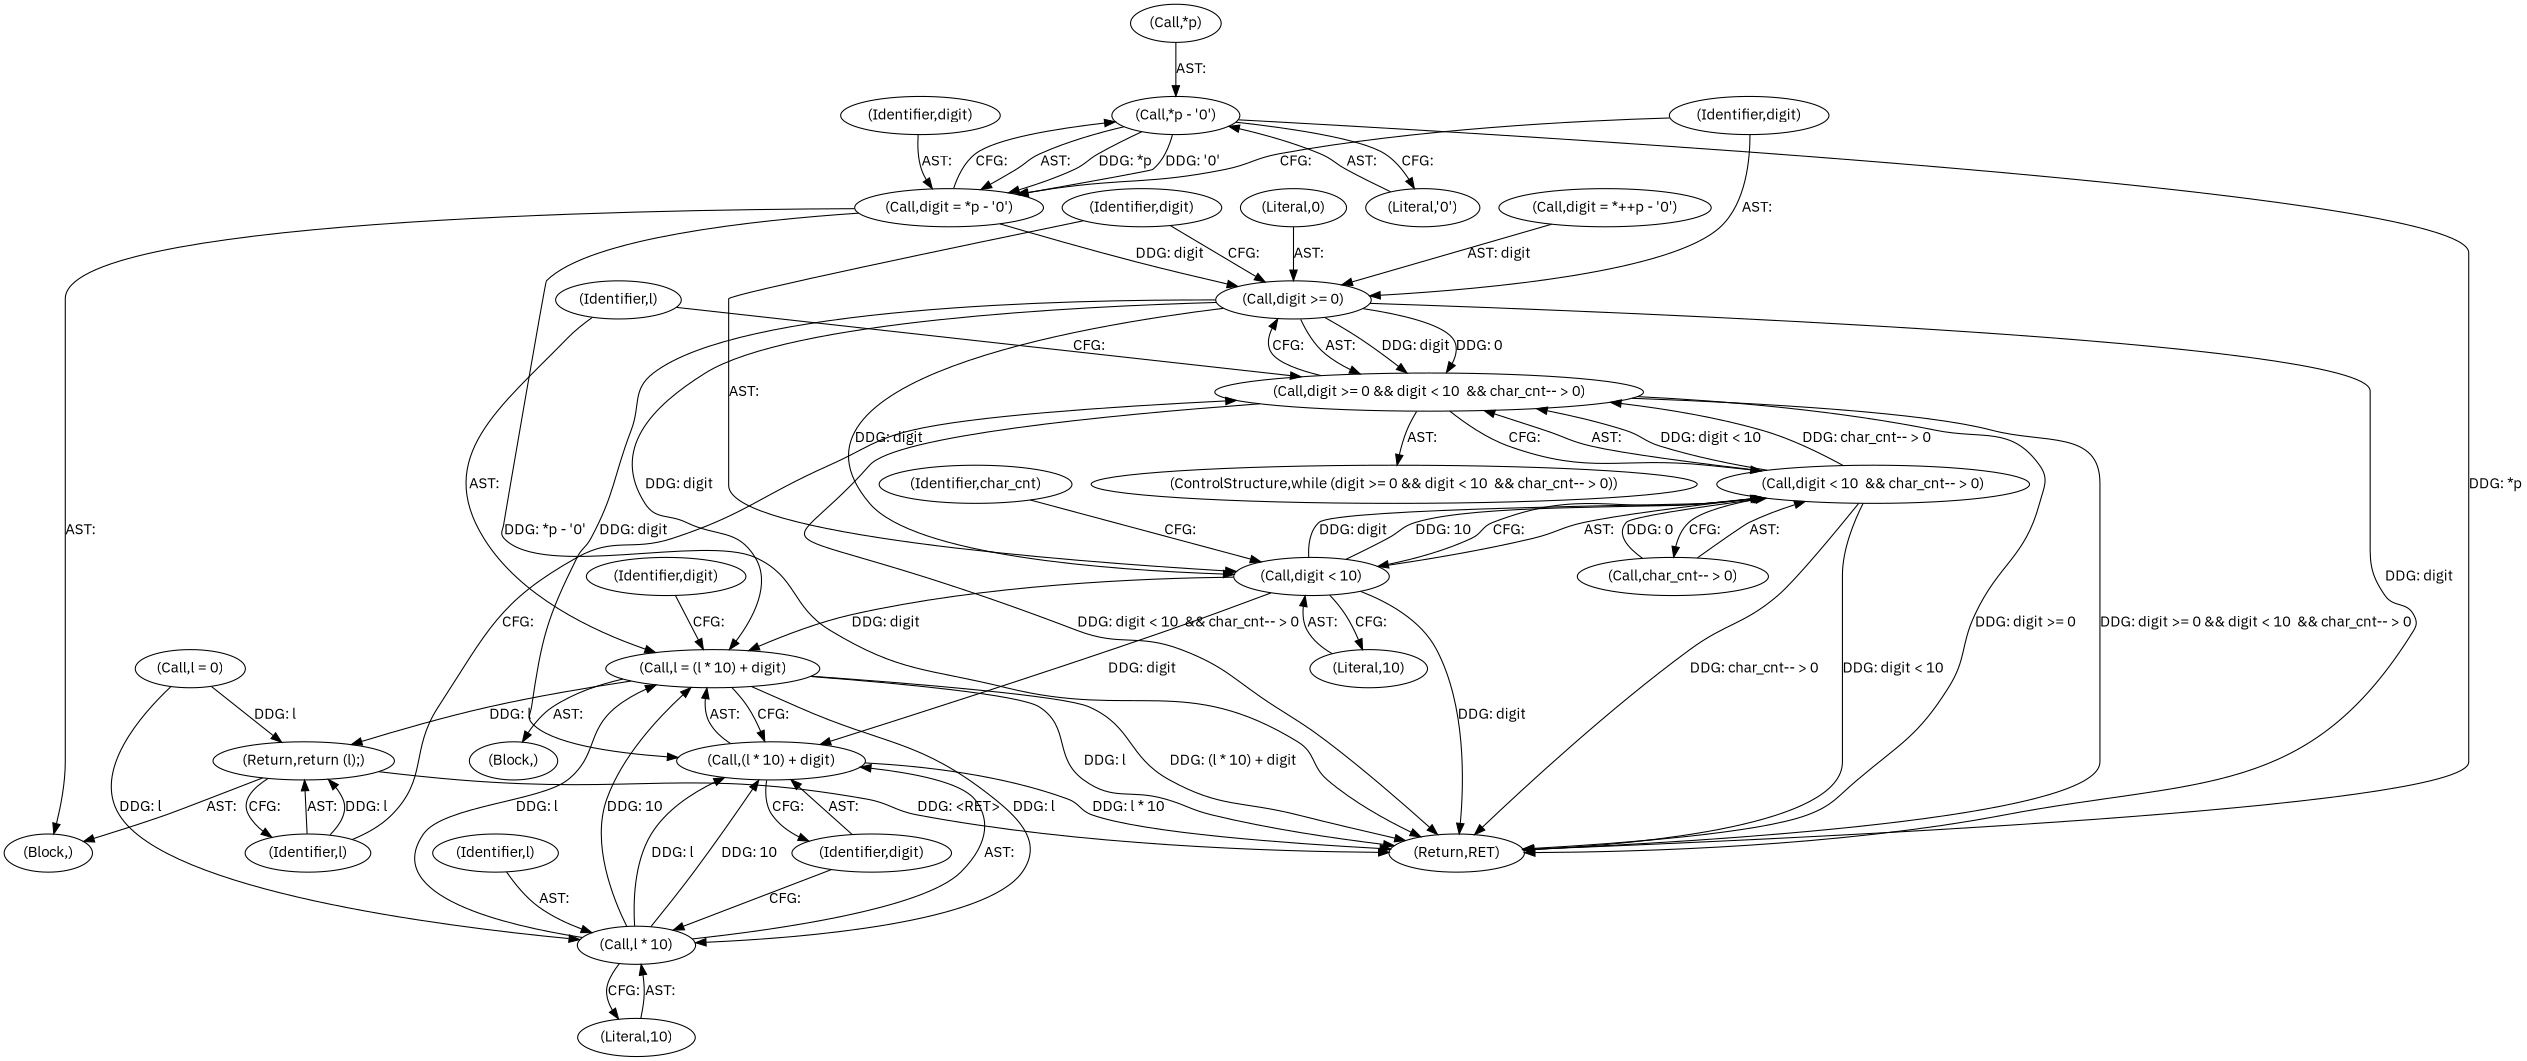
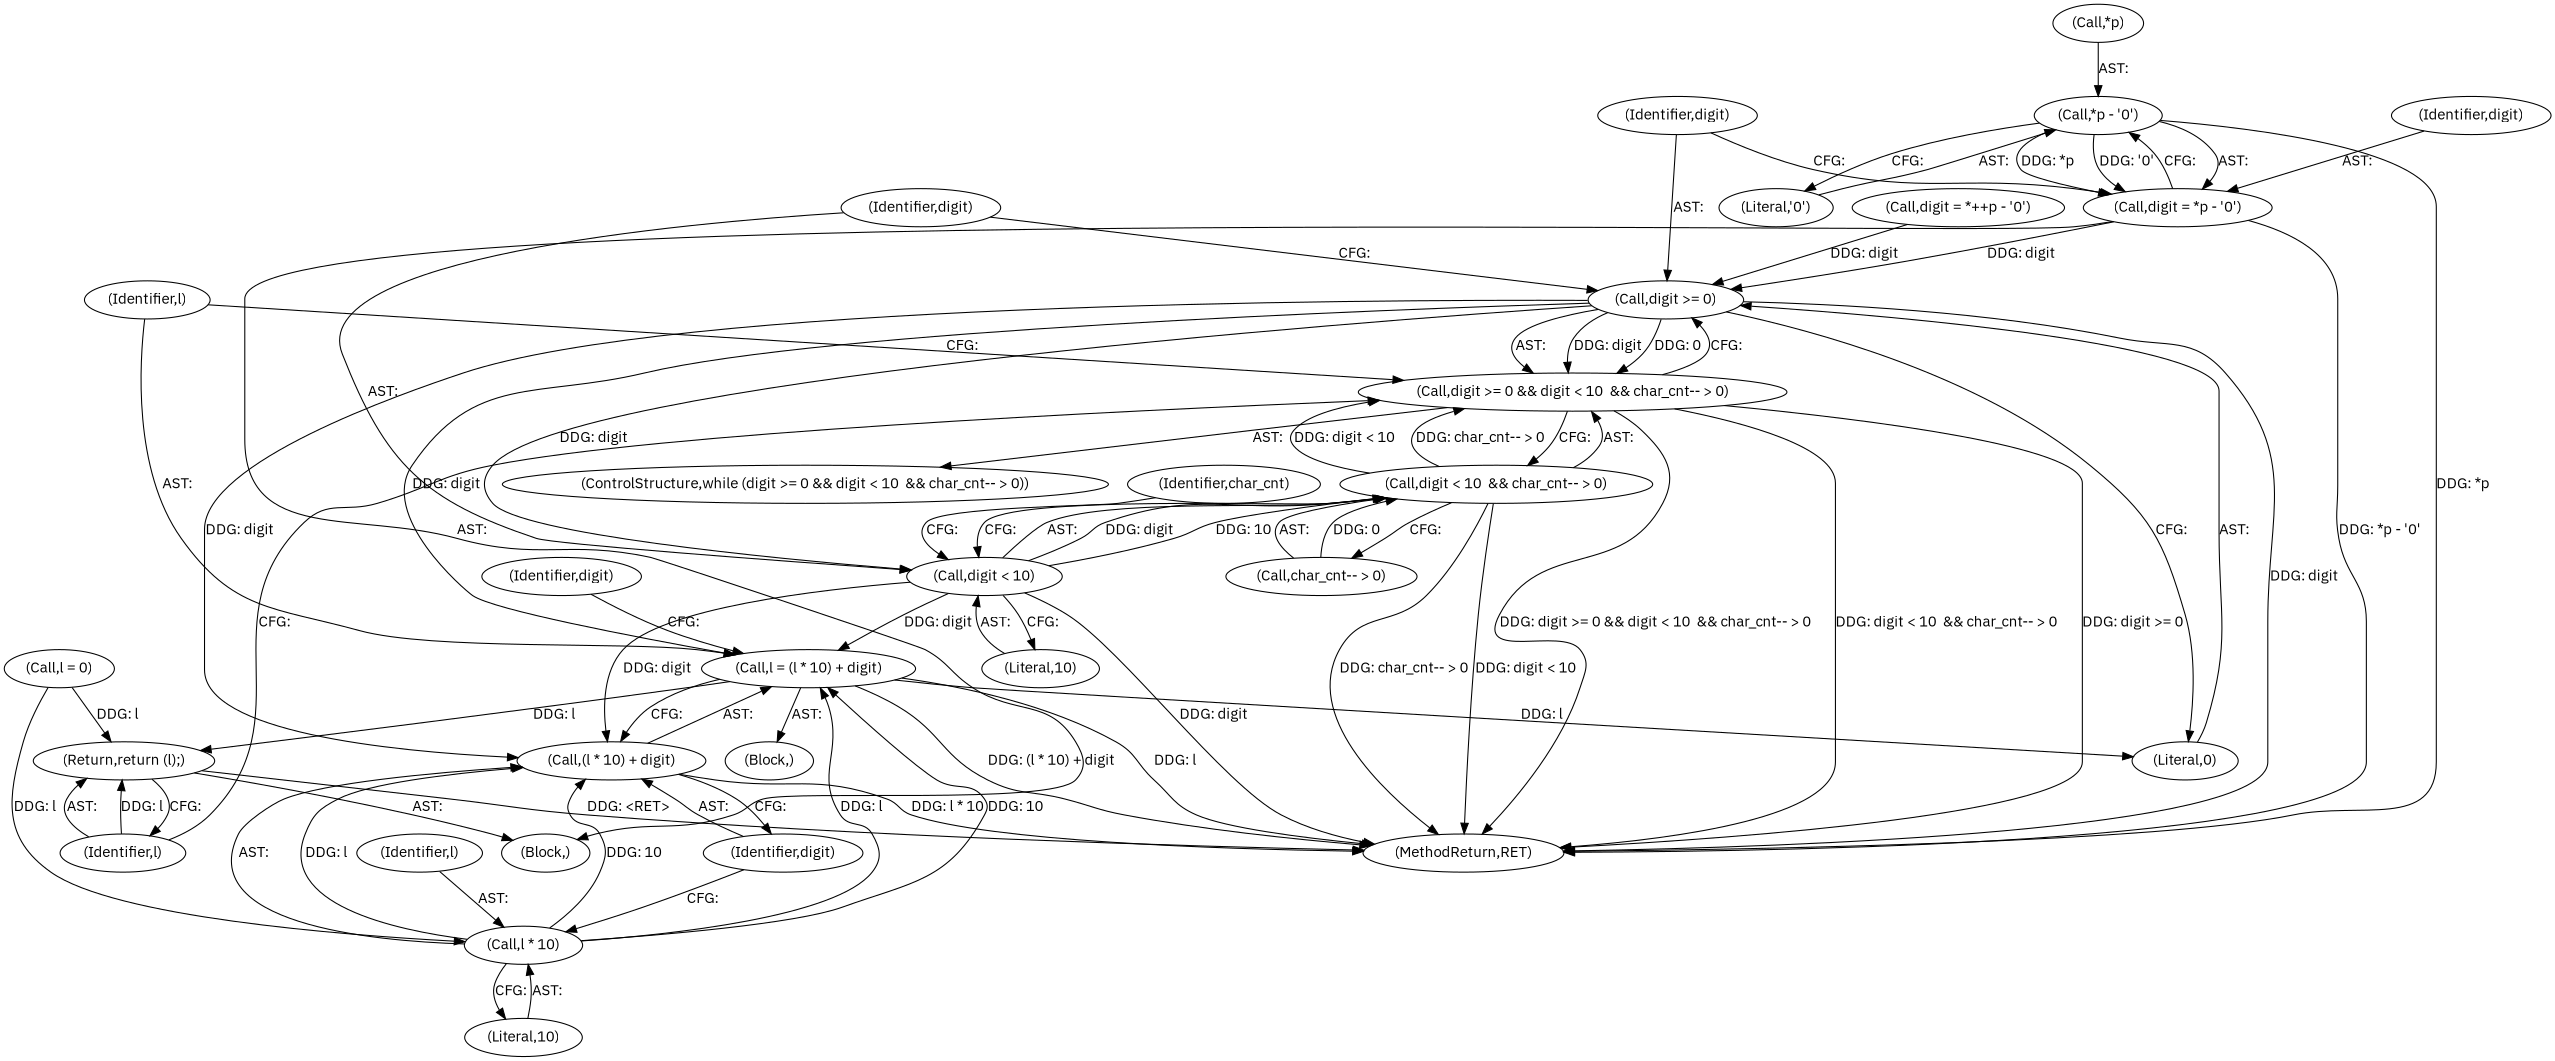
(1500, 254) -> (1865, 254)
none -> (2049, 436)
(1457, 853) -> (1463, 853)
(1028, 860) -> (1508, 720)
